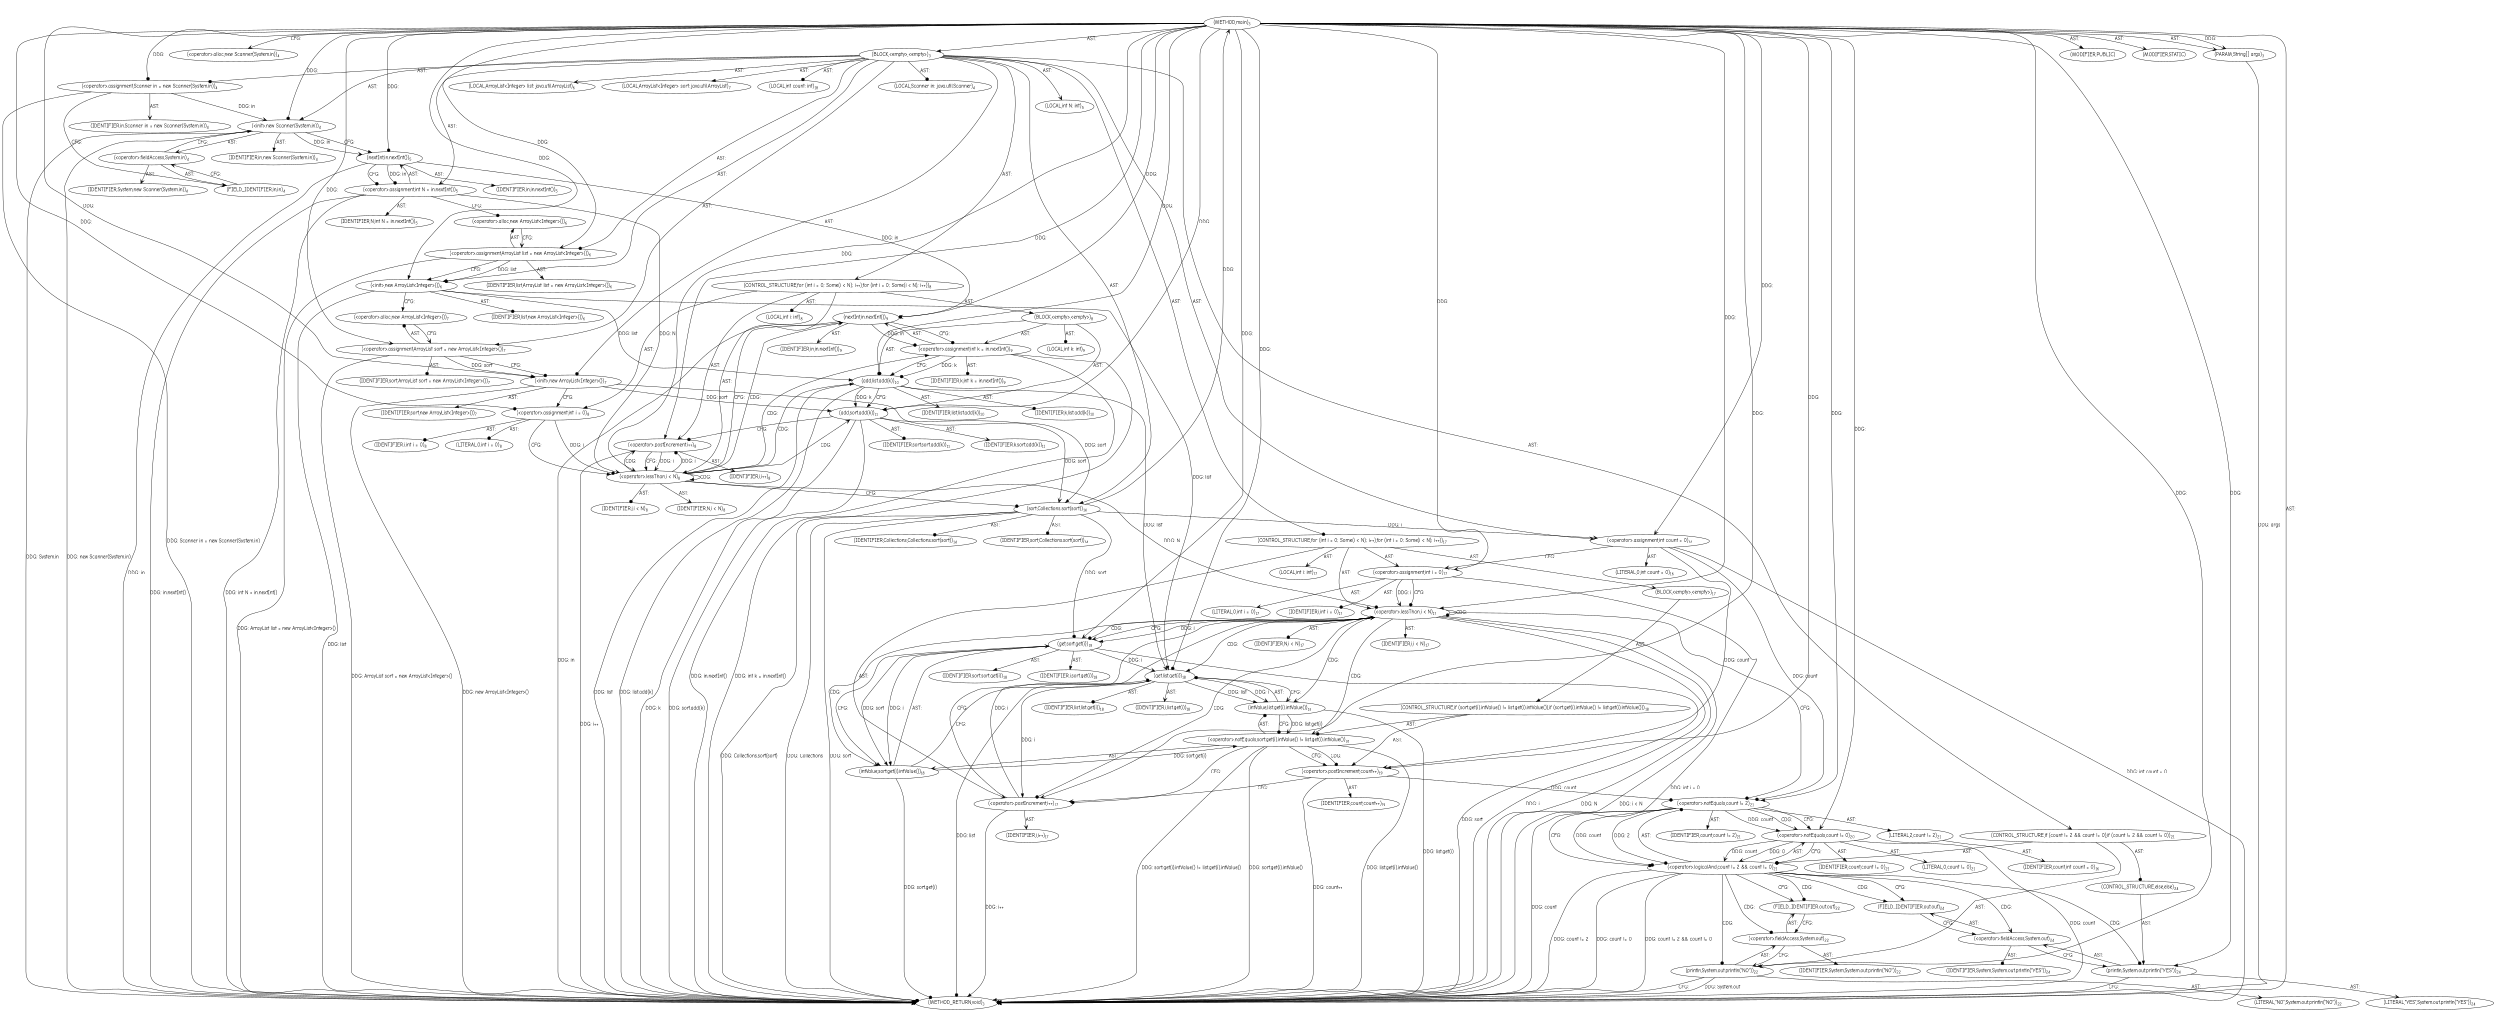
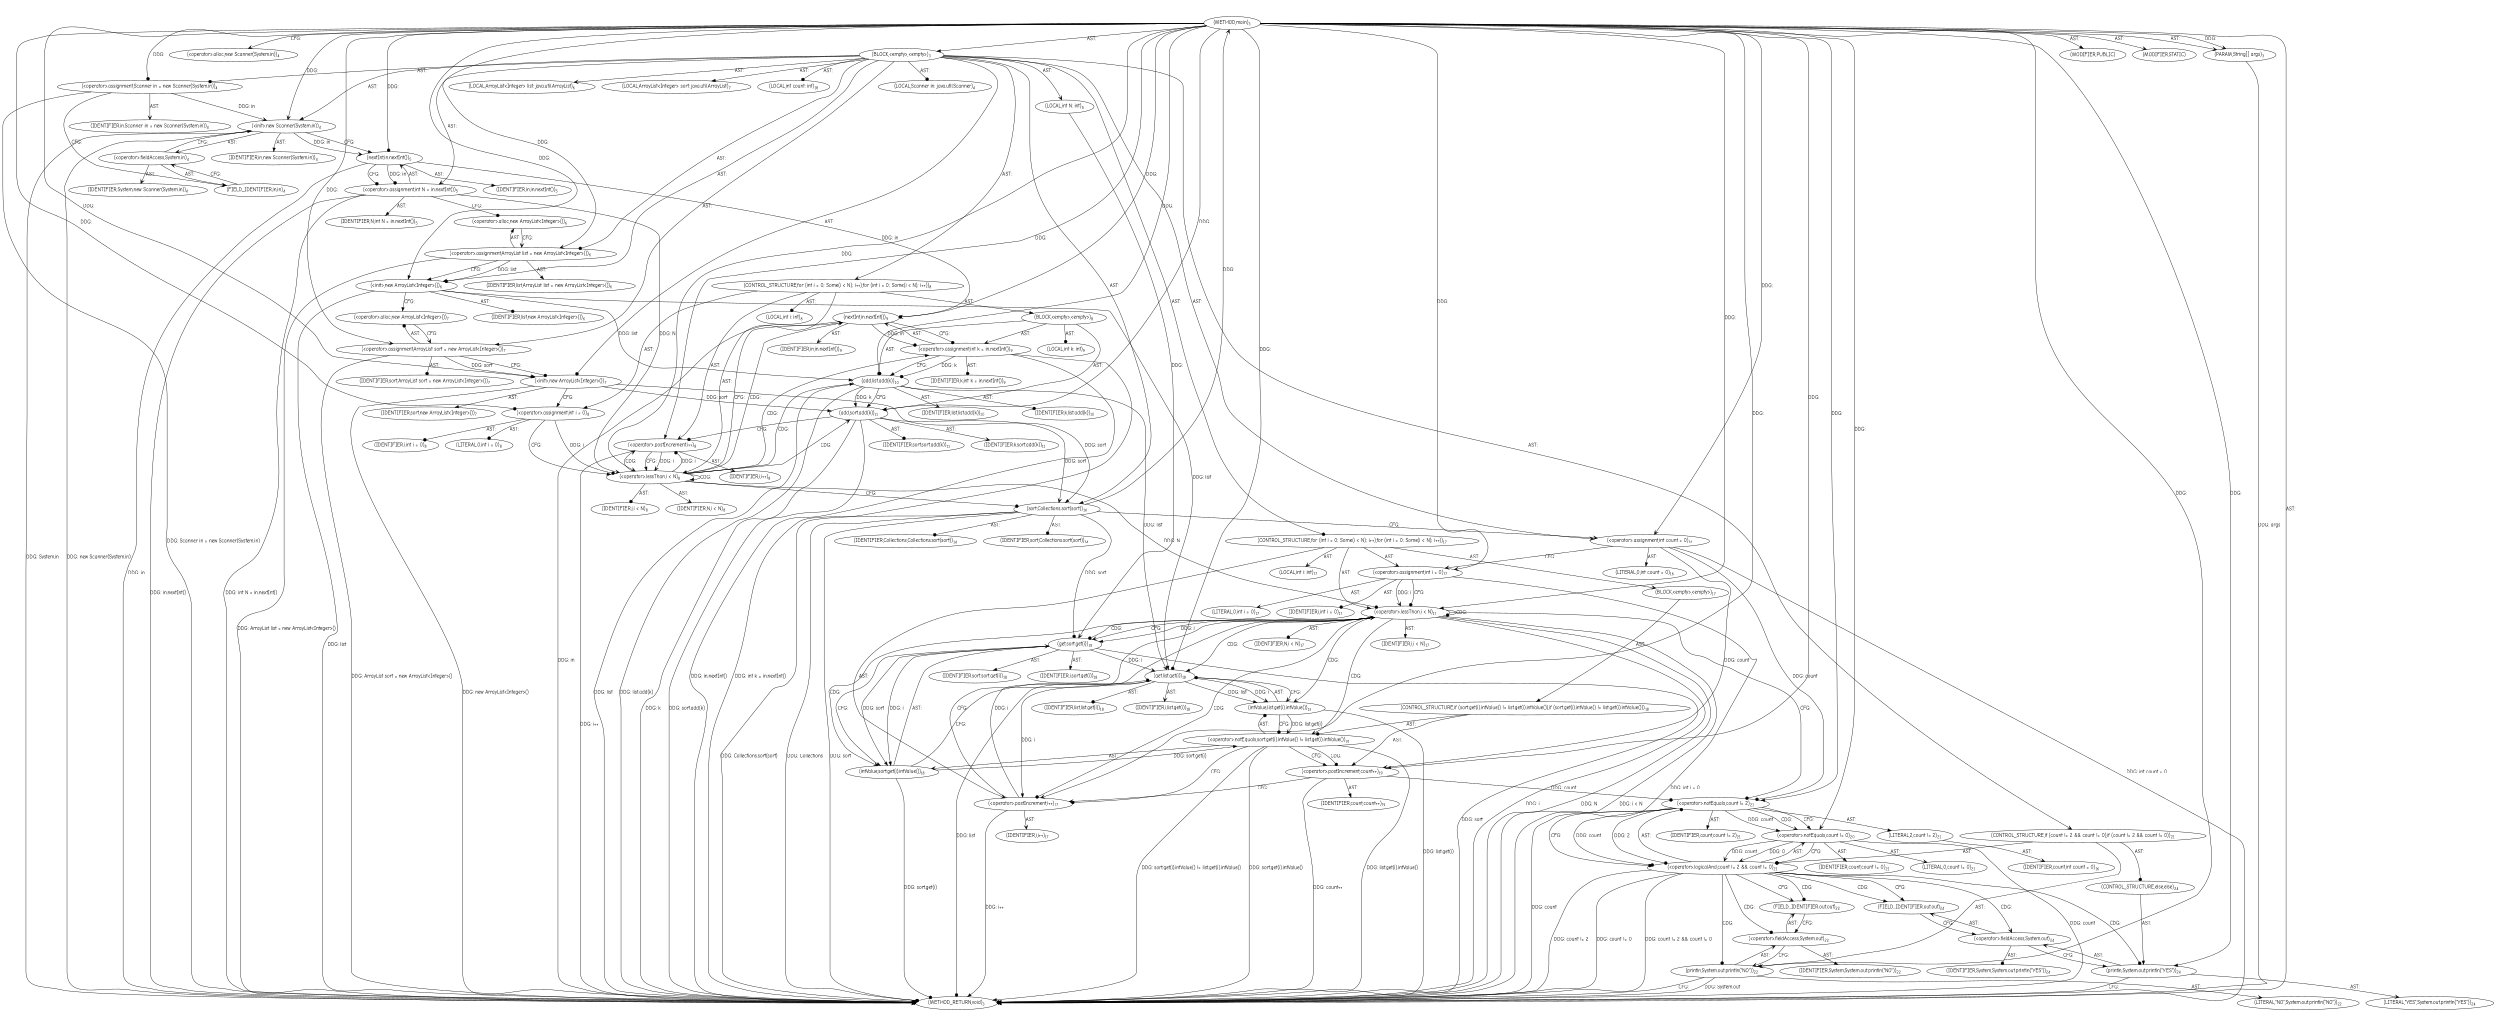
(723, 27) -> (723, 27)
(1243, 368) -> (1172, 385)
(1395, 525) -> (1395, 525)
